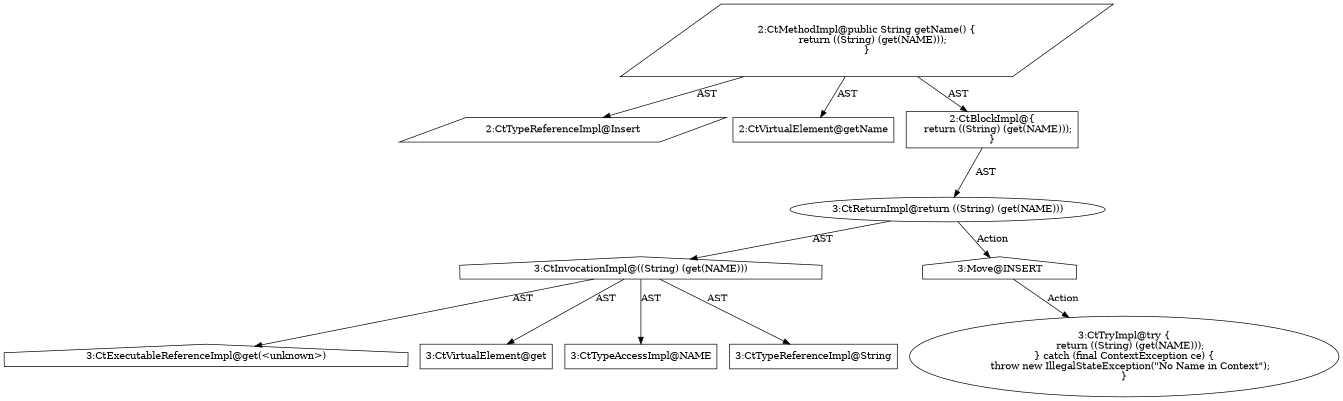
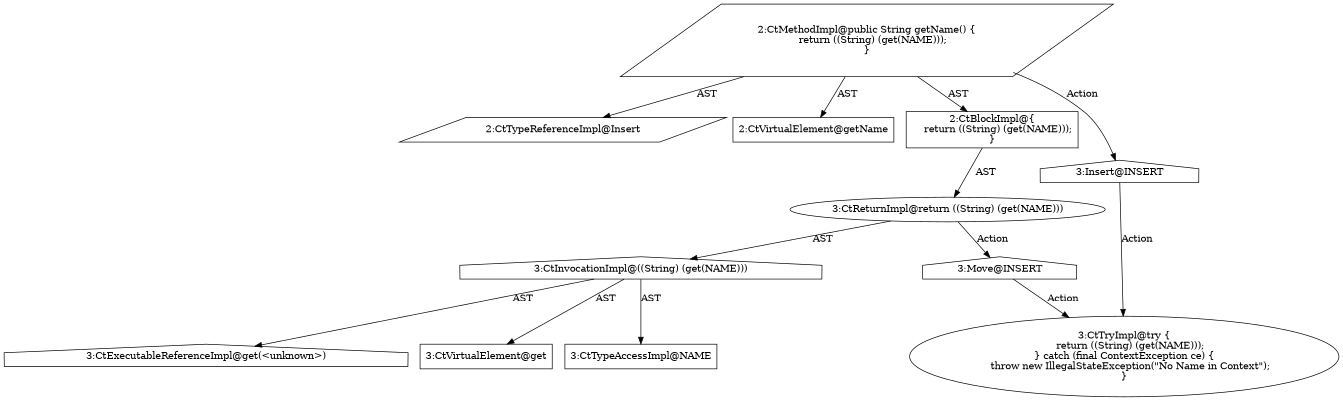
none -> (1120, 173)
(813, 357) -> none
